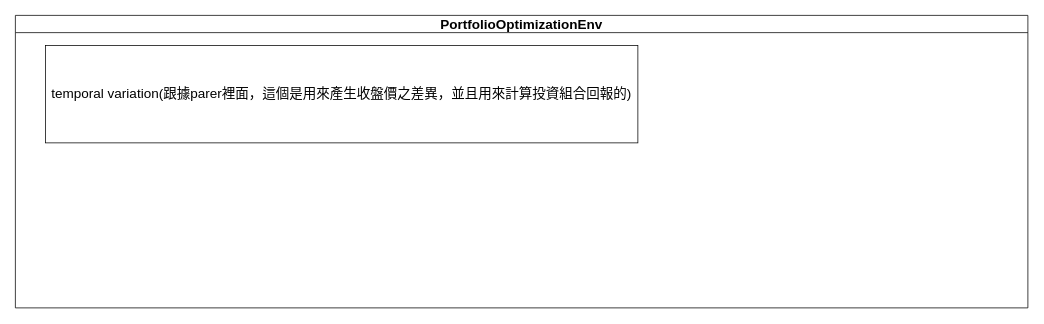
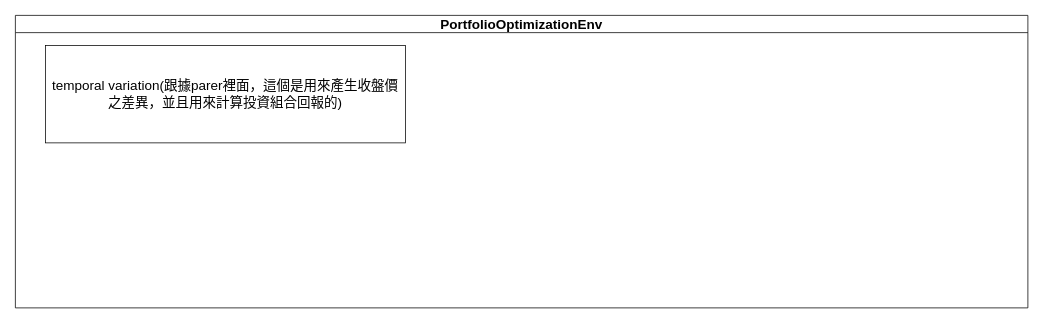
(342, 94) -> (225, 94)
